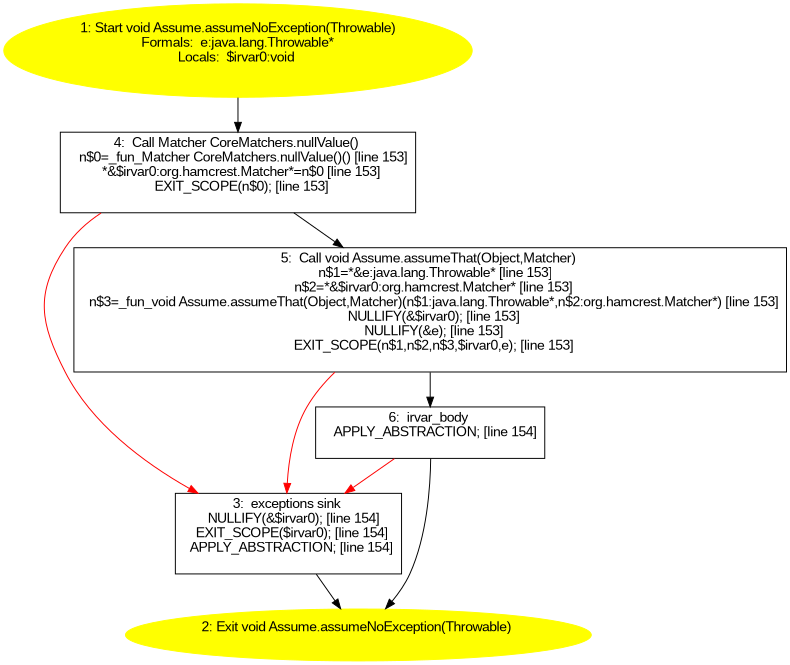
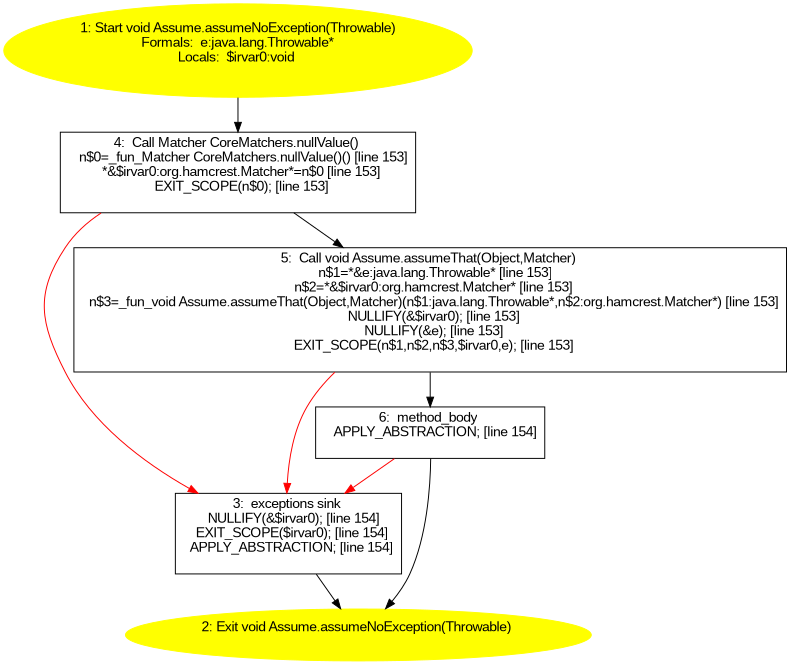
(430, 433) -> (430, 433)
